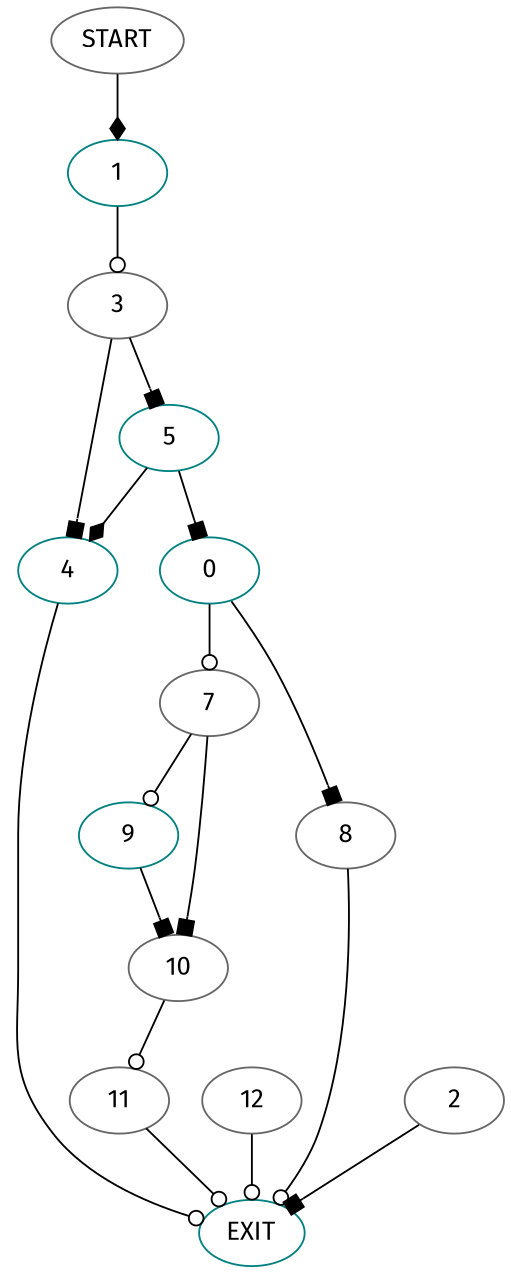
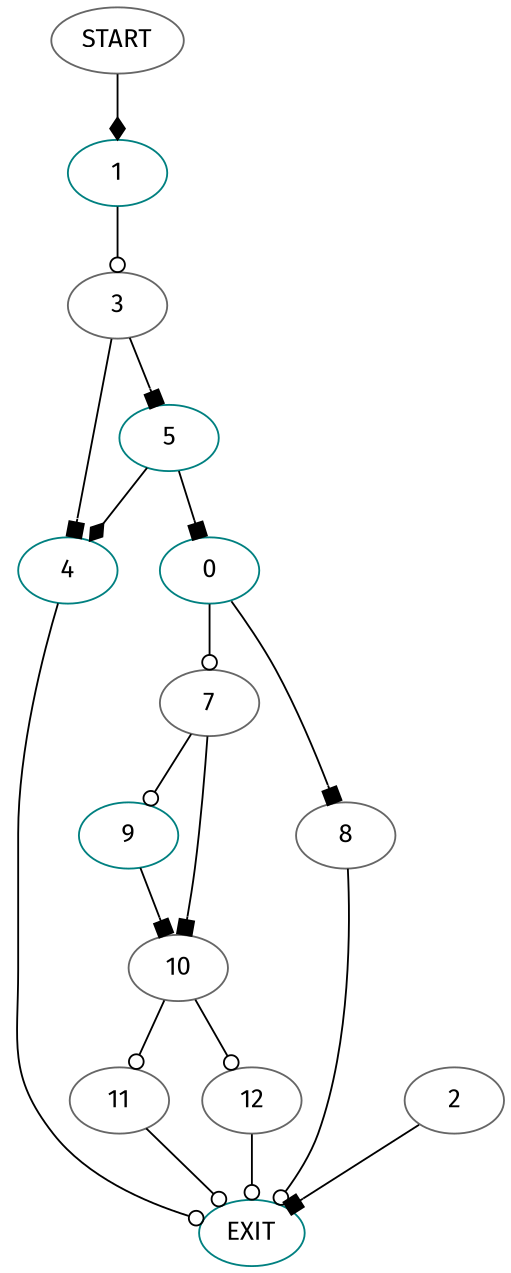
none -> (211, 1028)
